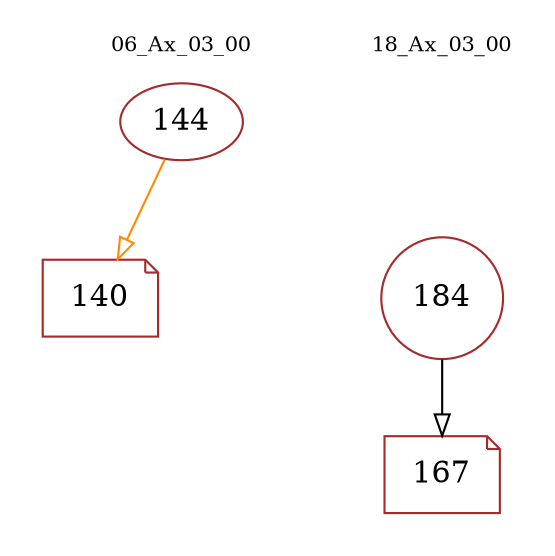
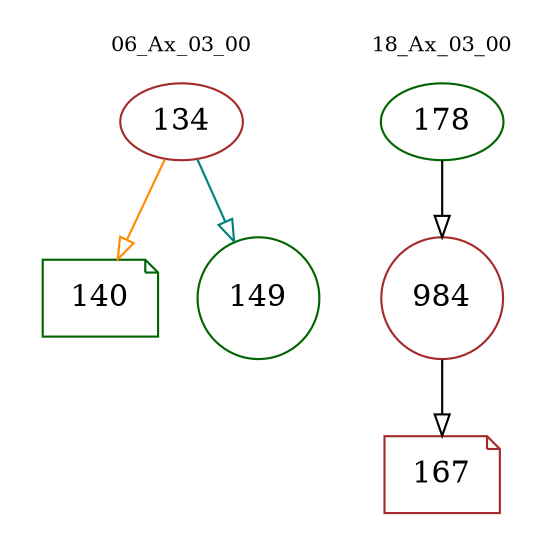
(182, 122) -> (182, 122)
none -> (442, 122)
(100, 298) -> (100, 298)
none -> (258, 298)
(442, 298) -> (442, 298)
